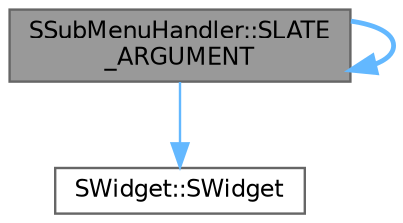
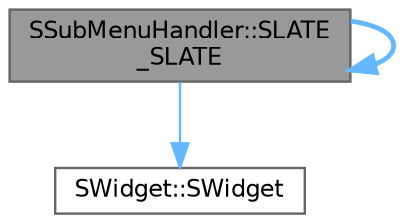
(180, 46) -> (180, 46)
